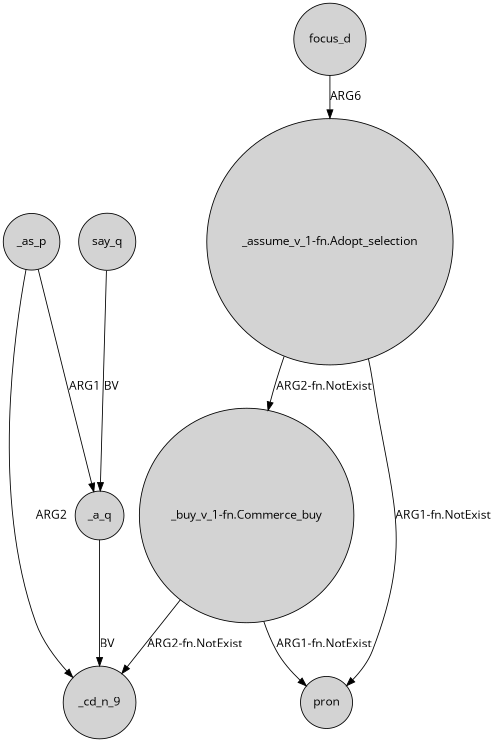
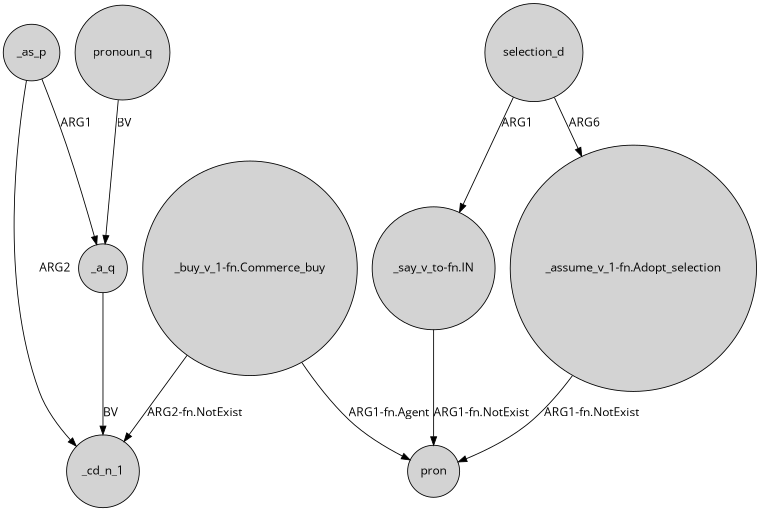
(330, 39) -> (534, 53)
(107, 242) -> (123, 53)
none -> (434, 268)
(277, 379) -> none
(324, 644) -> (389, 413)
(100, 702) -> (103, 471)
